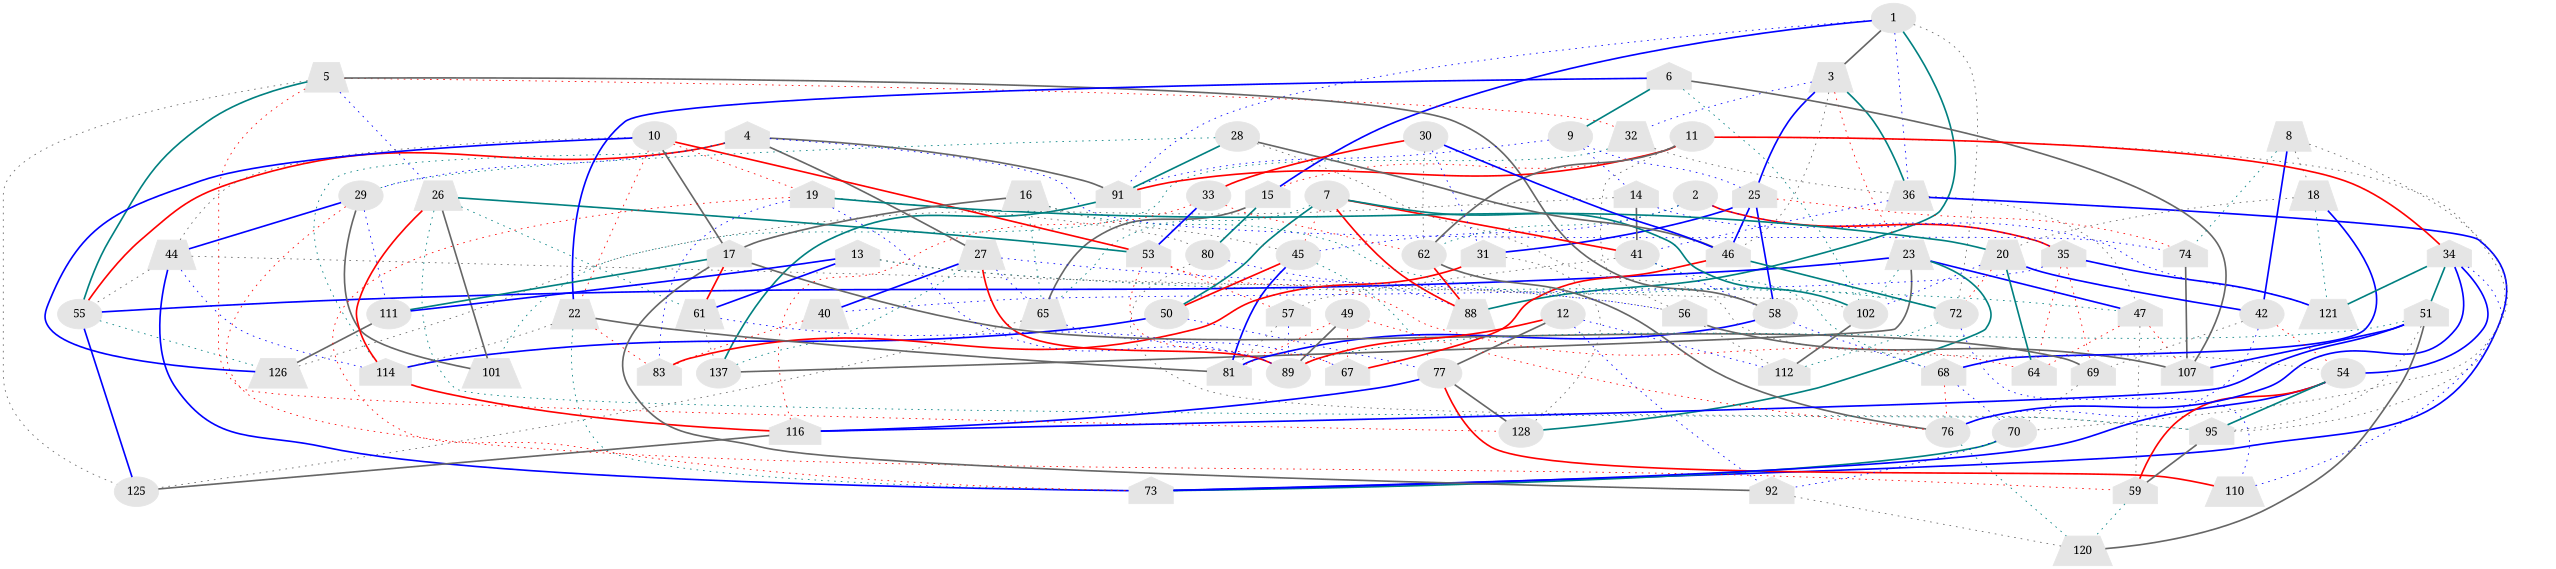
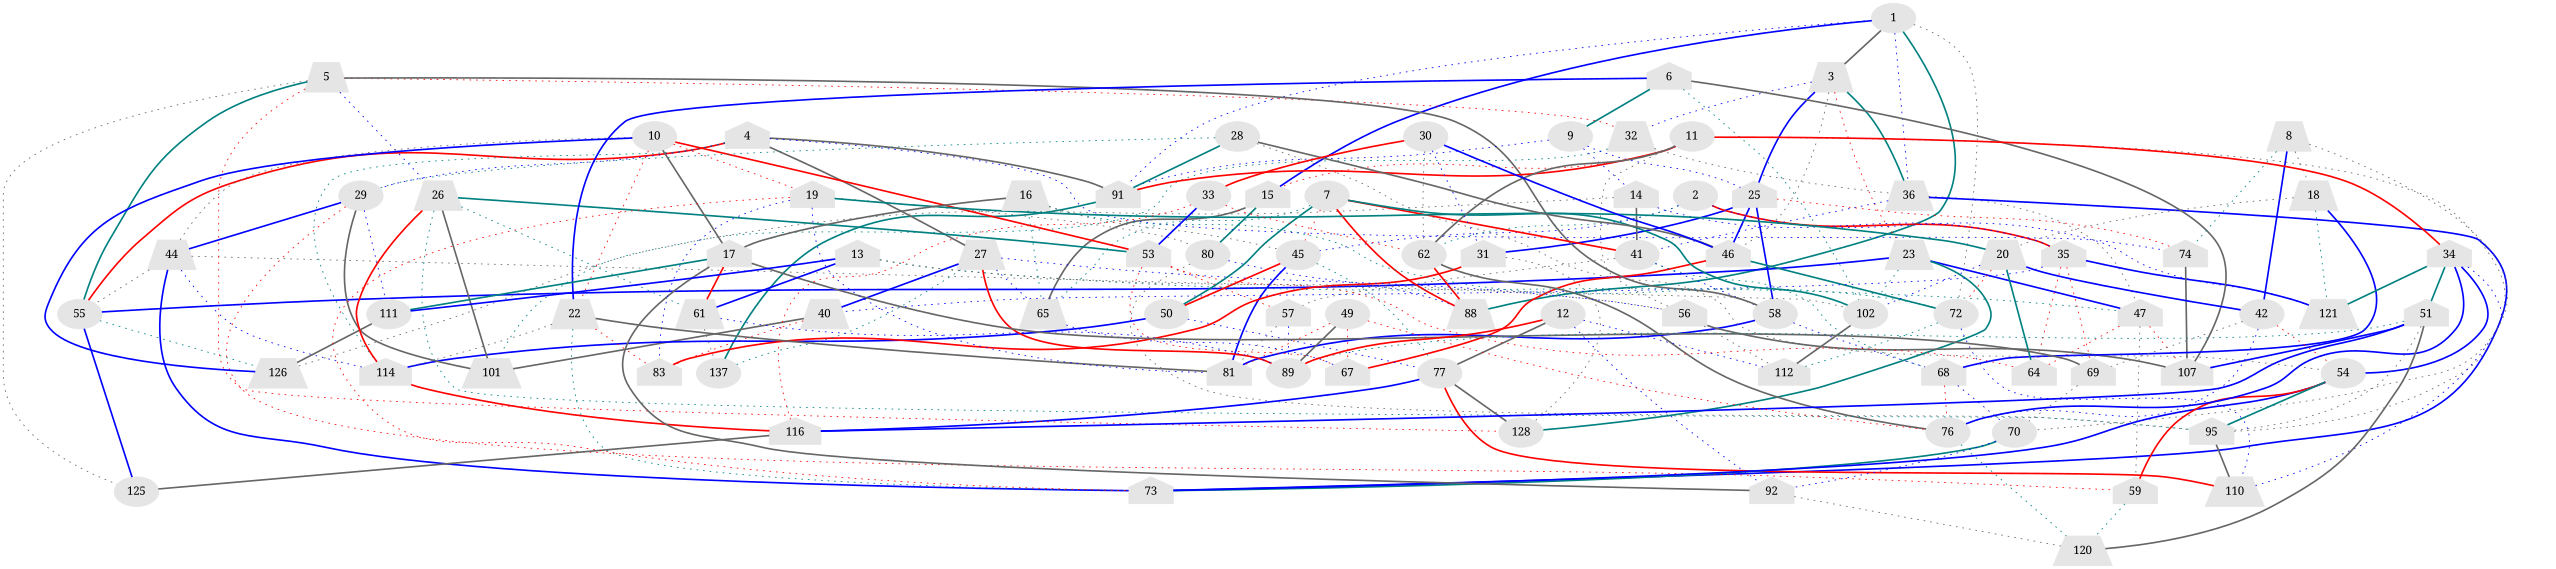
(1030, 343) -> (1021, 355)
none -> (615, 351)
(1411, 351) -> none
(571, 422) -> none
(2172, 463) -> (2223, 461)
